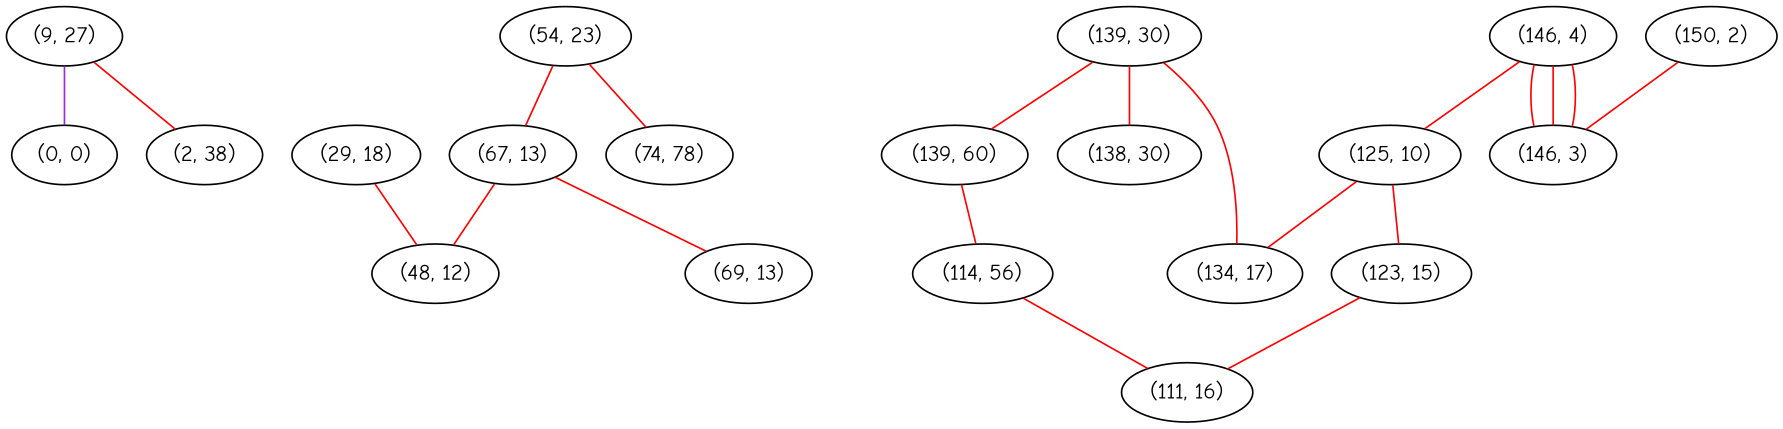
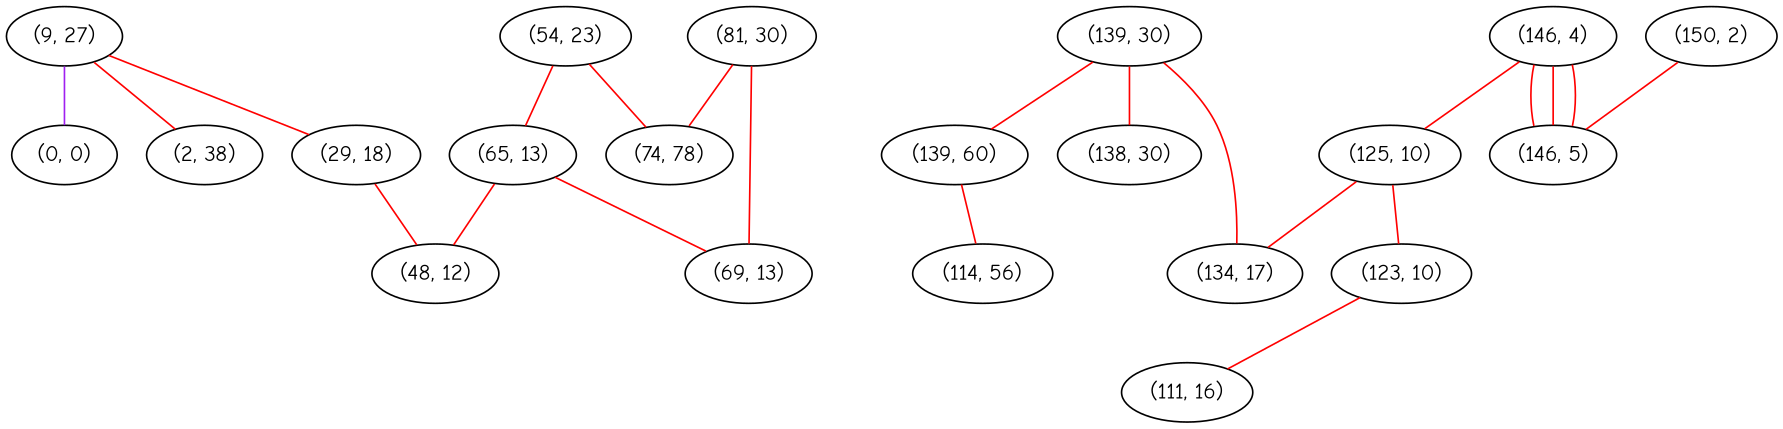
none -> (752, 36)
none -> (209, 95)
(513, 155) -> (513, 155)
(1553, 155) -> (1553, 155)
(1401, 274) -> (1401, 274)
(1085, 333) -> none
